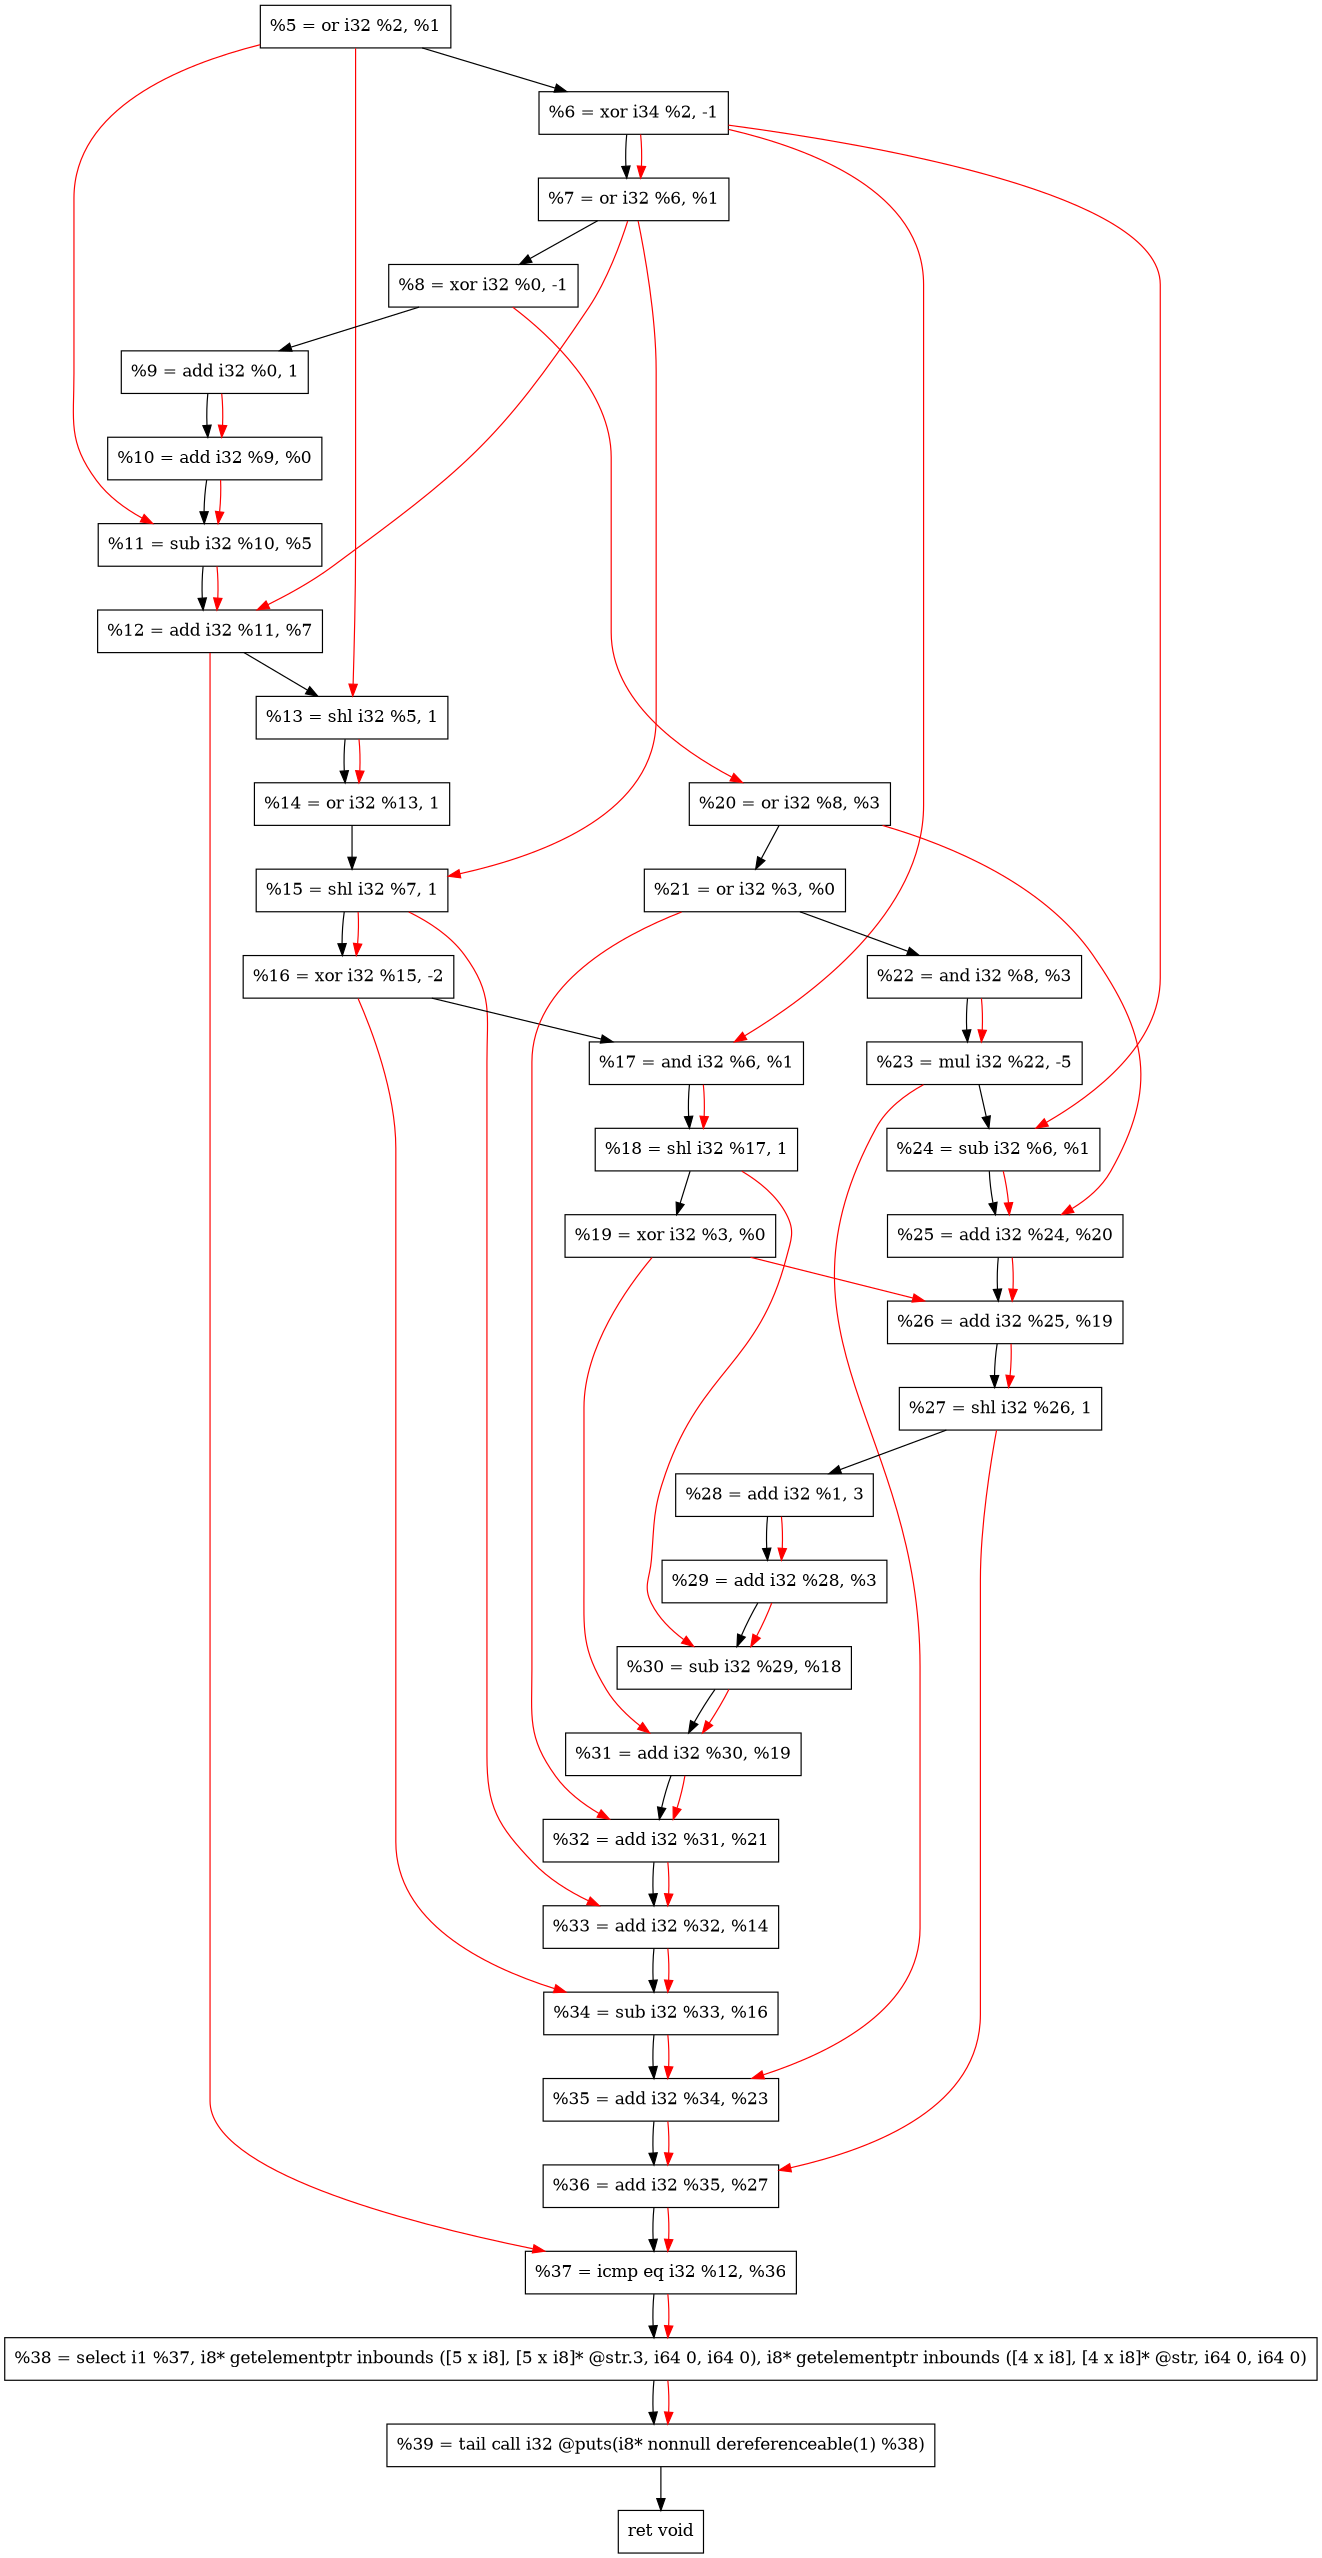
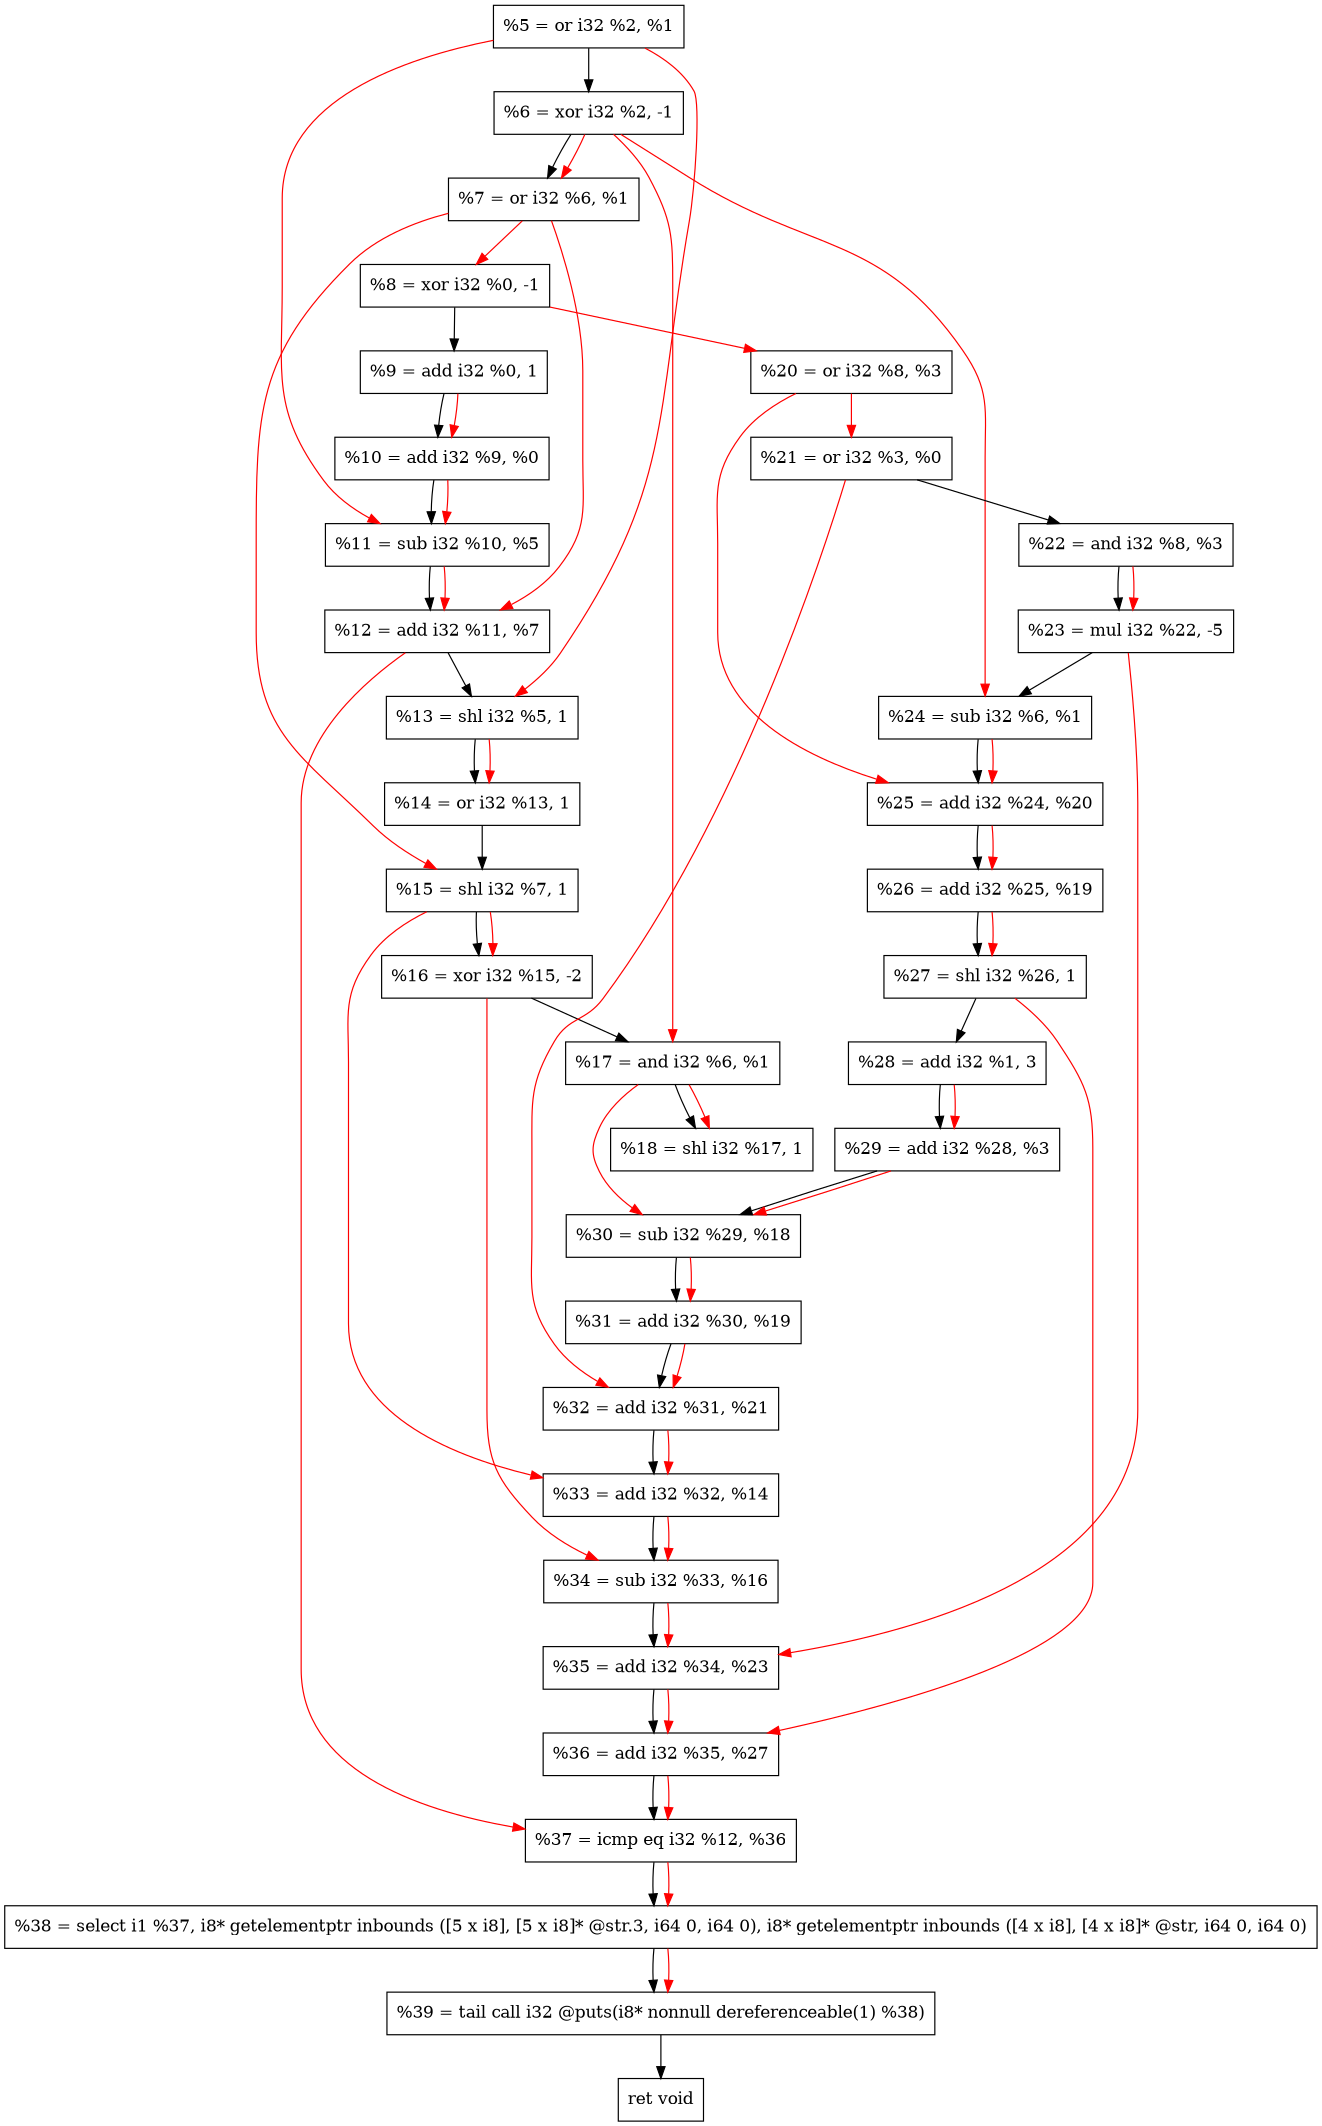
(634, 113) -> (589, 113)
(564, 240) -> (504, 238)
(770, 842) -> (851, 409)
(670, 1236) -> none
(706, 1396) -> (593, 1145)
